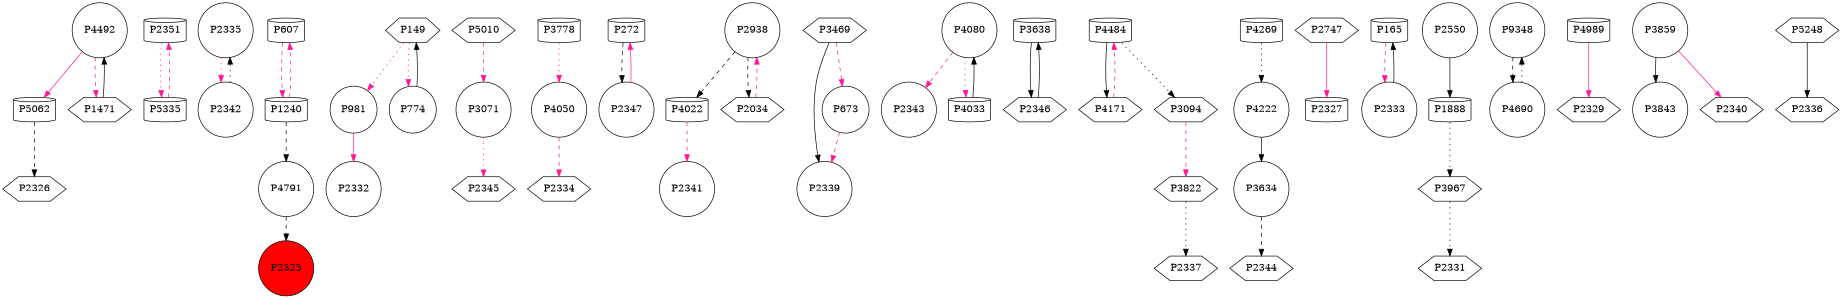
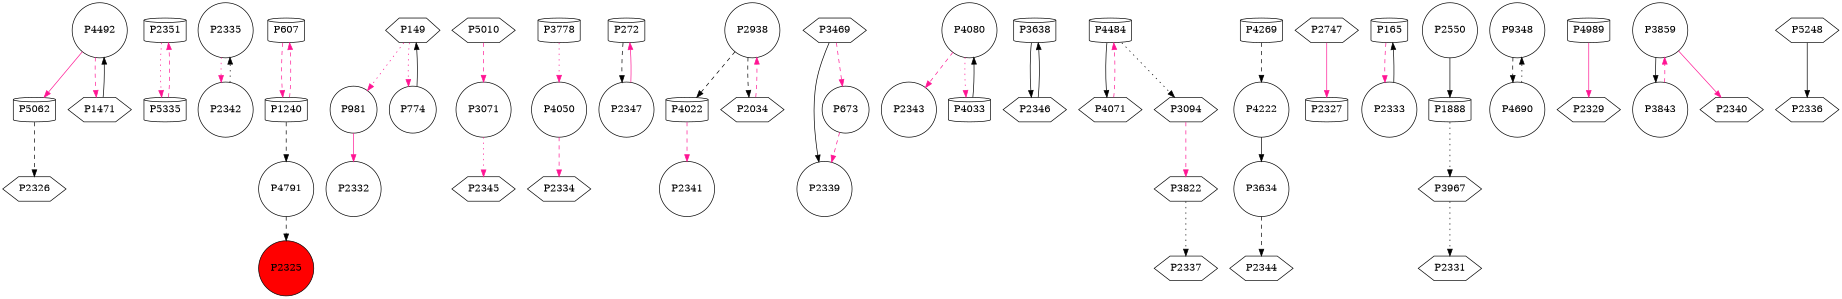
(1261, 59) -> (1261, 59)
none -> (1665, 73)
(1110, 110) -> (1110, 110)
